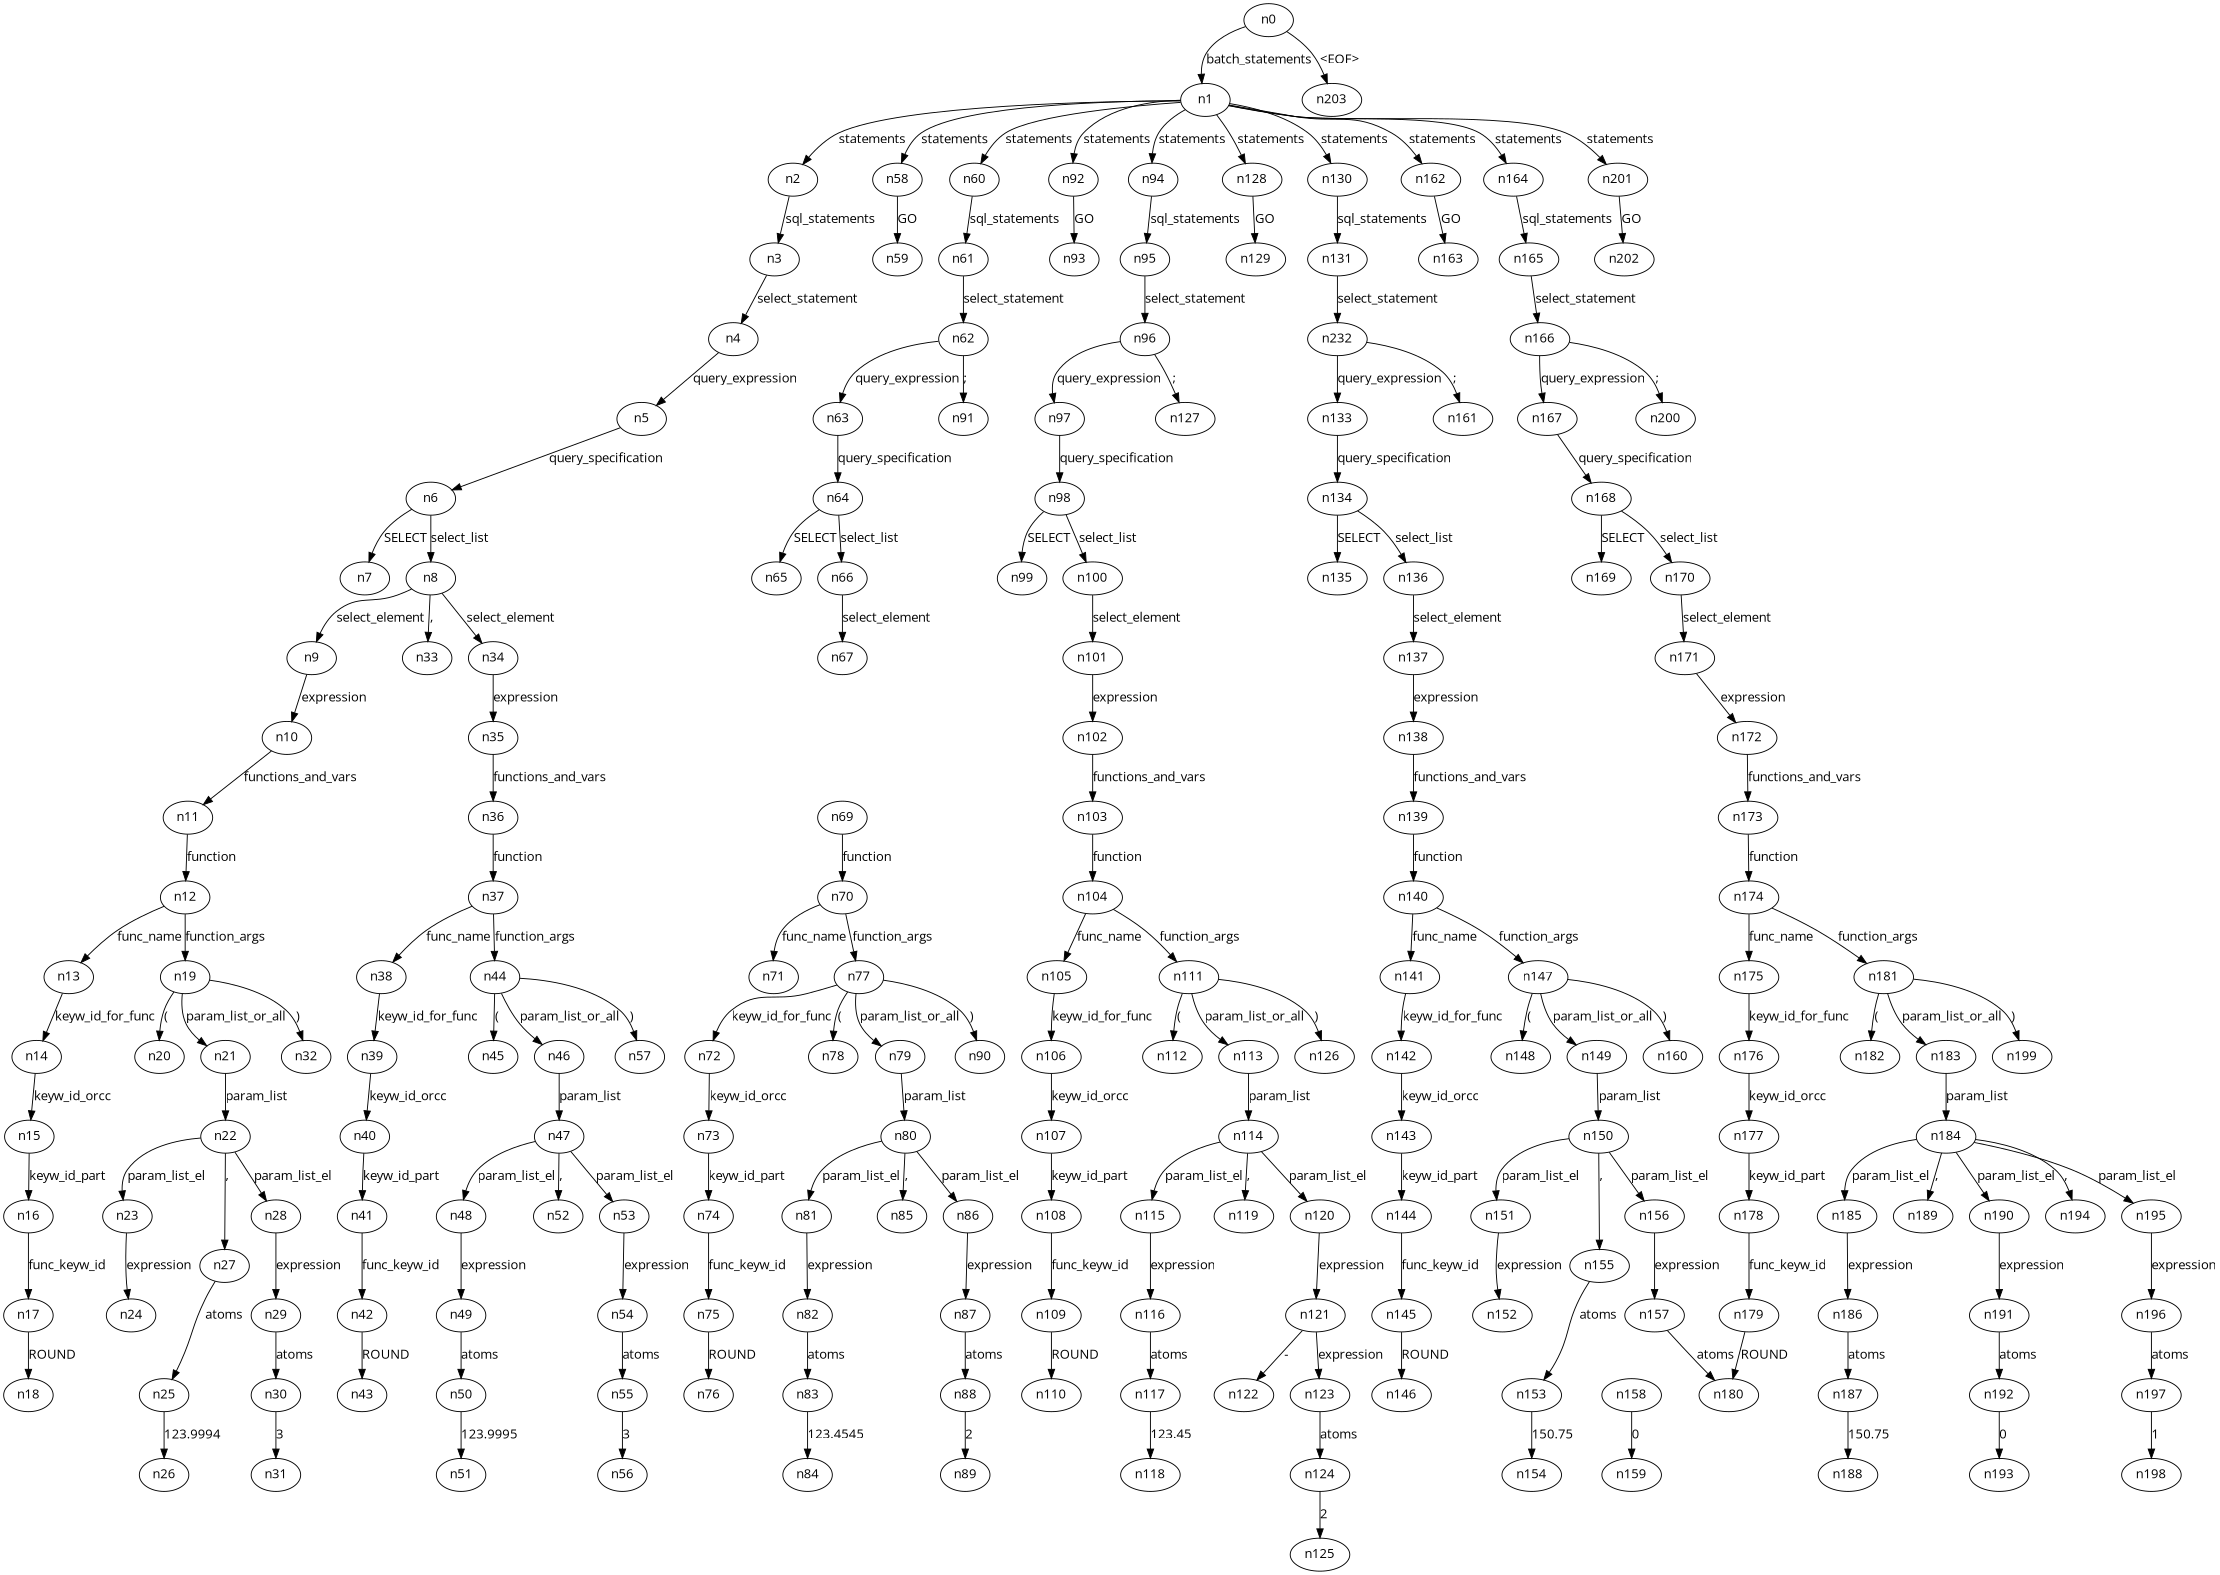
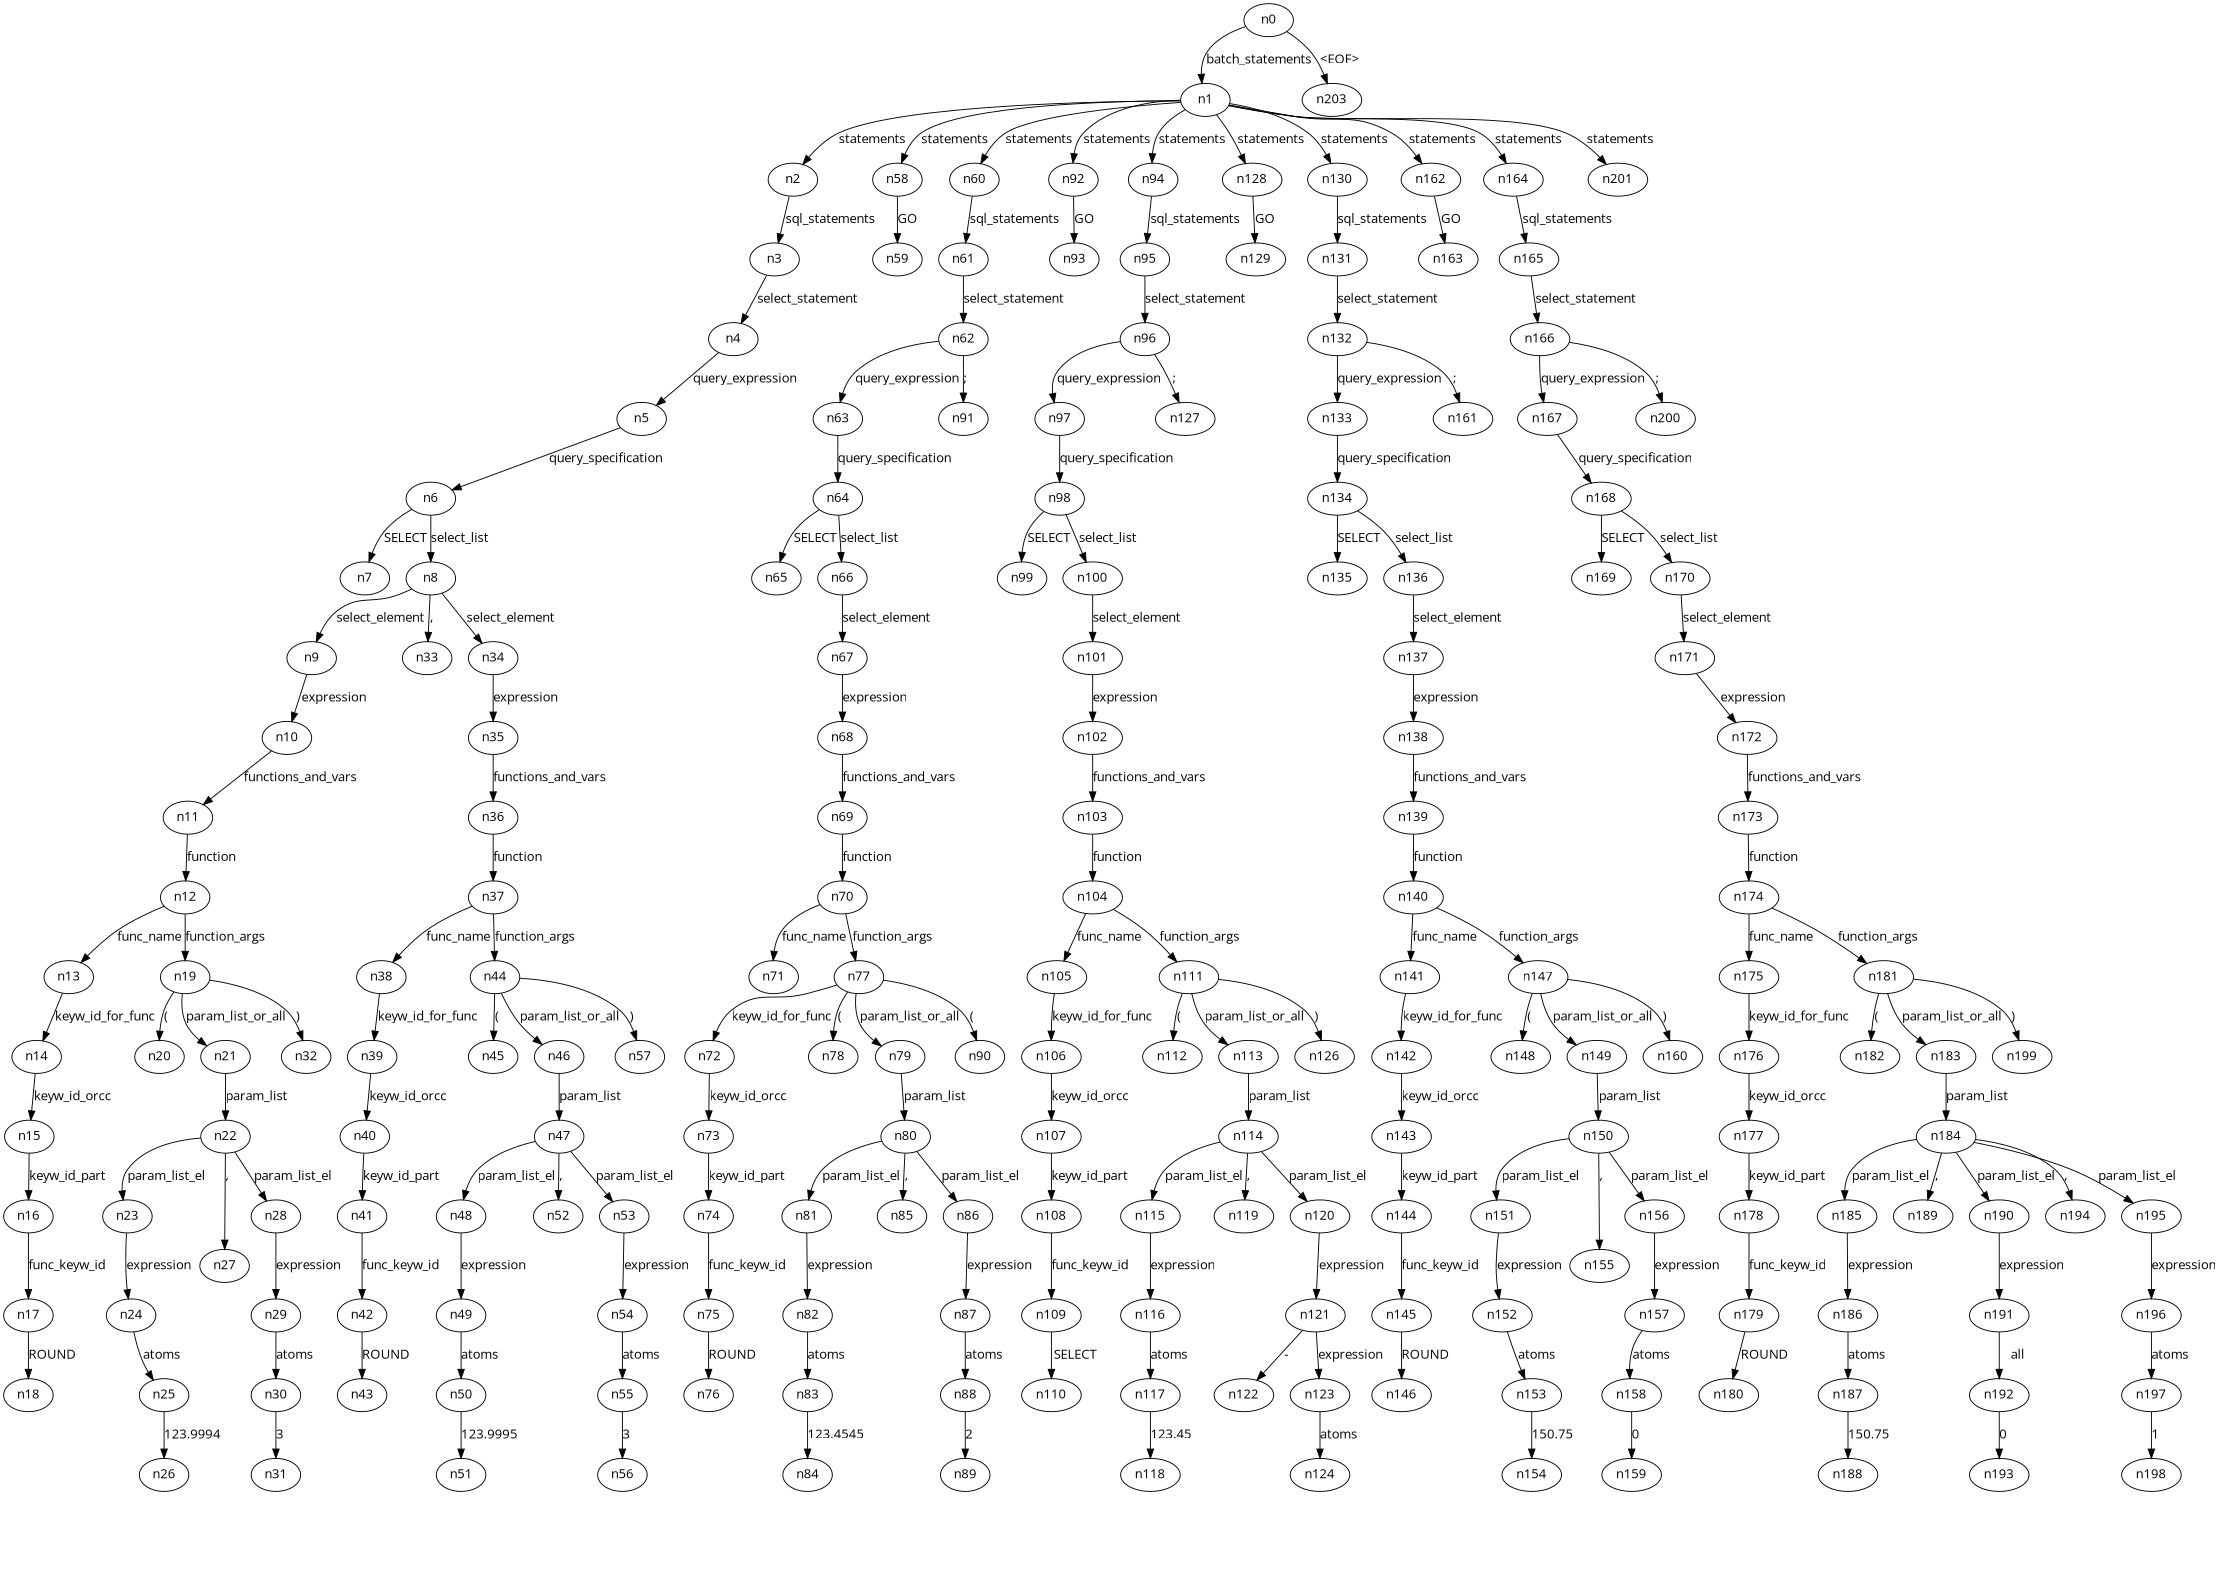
(1624, 259) -> none
(1337, 339) -> (1337, 339)
none -> (842, 738)
(972, 1017) -> (972, 1017)
(194, 1326) -> (139, 1353)
(1569, 1327) -> (1514, 1351)
(1687, 1352) -> (1632, 1349)
(1075, 1355) -> (1075, 1355)
(2018, 1355) -> (2018, 1355)
(1320, 1555) -> none
